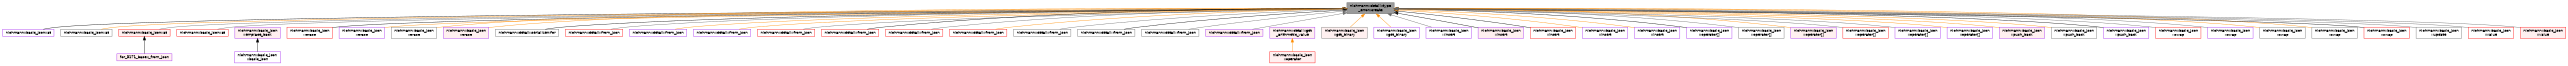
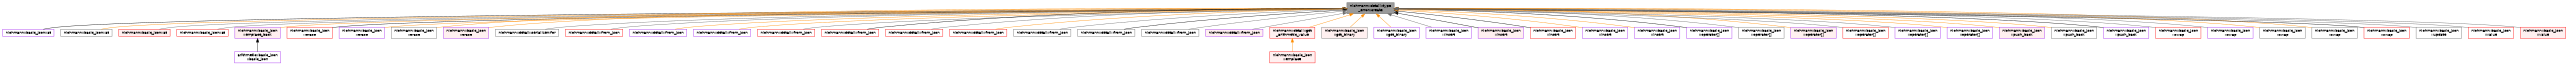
none -> (812, 14)
(944, 14) -> (944, 14)
none -> (1330, 21)
(1292, 33) -> (1292, 33)
(144, 57) -> none
(258, 57) -> (258, 57)
(1292, 57) -> (1292, 57)
